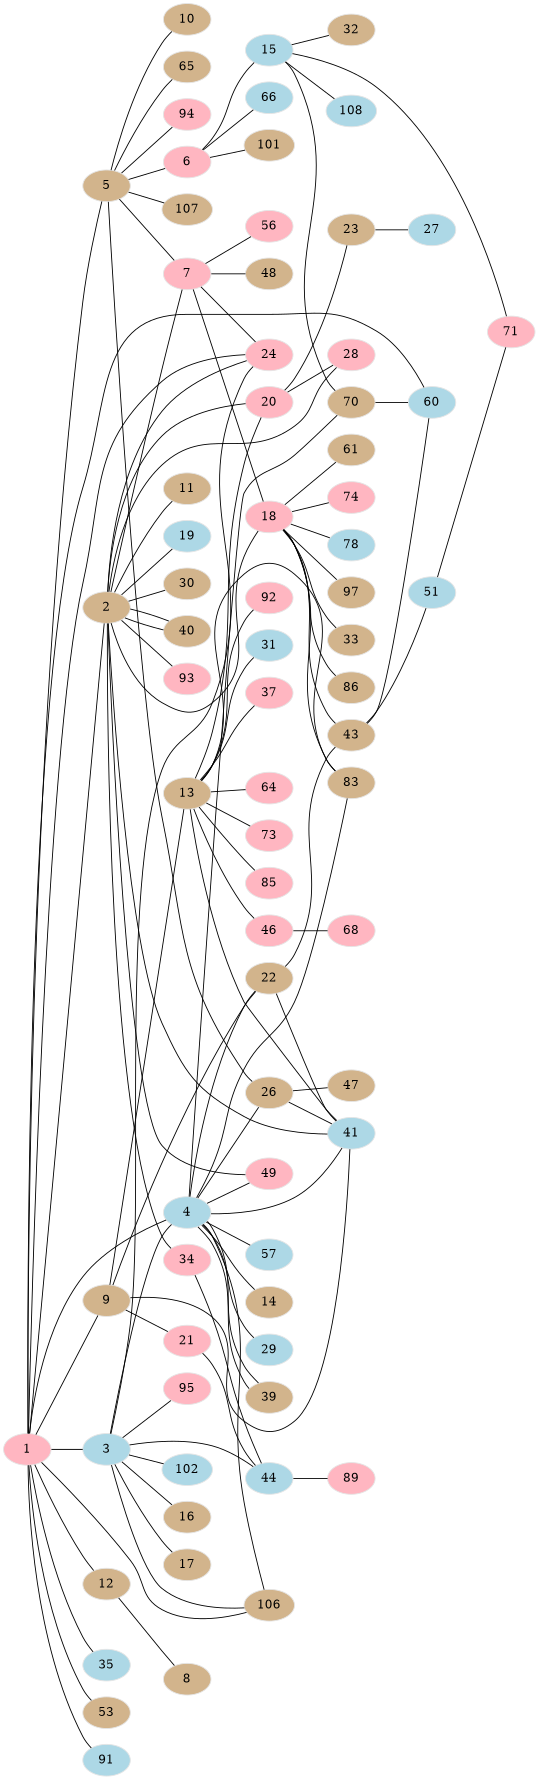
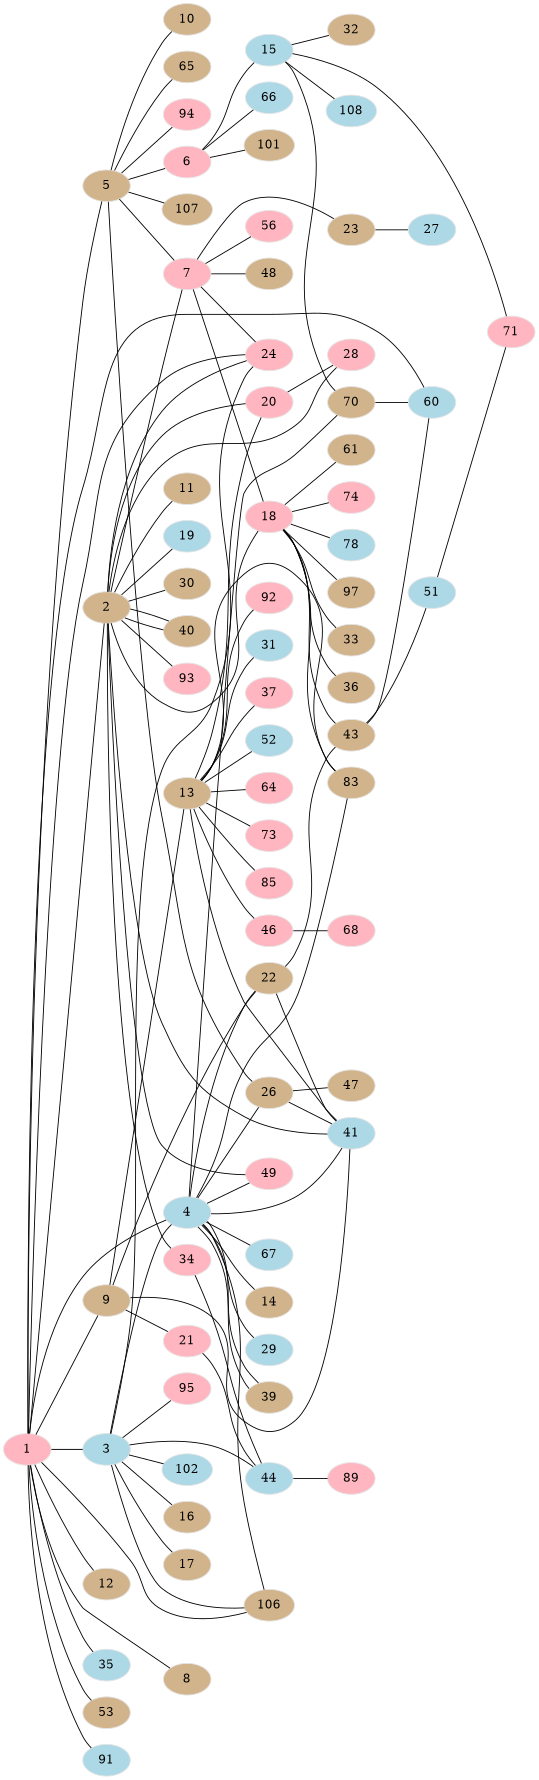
(323, 321) -> (254, 199)
(351, 688) -> (351, 688)
none -> (269, 741)
(269, 1255) -> (269, 1255)
(146, 1632) -> (70, 1588)
